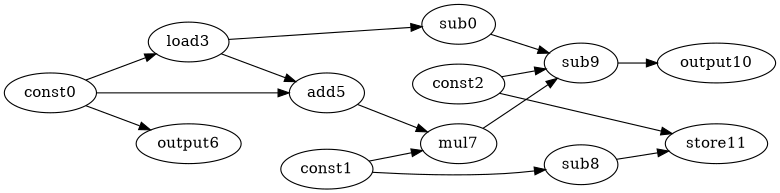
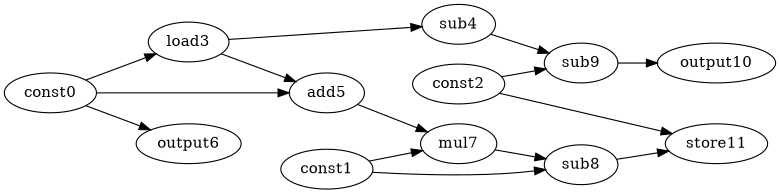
(459, 24) -> (459, 24)
(516, 107) -> (515, 153)
